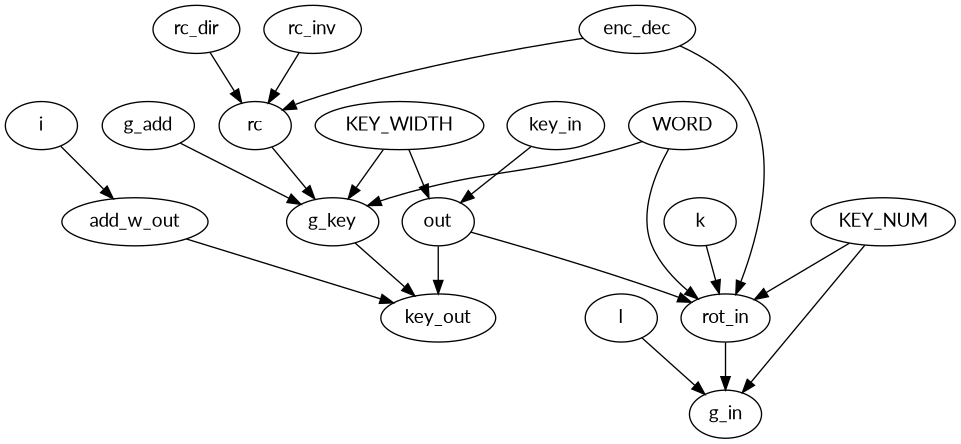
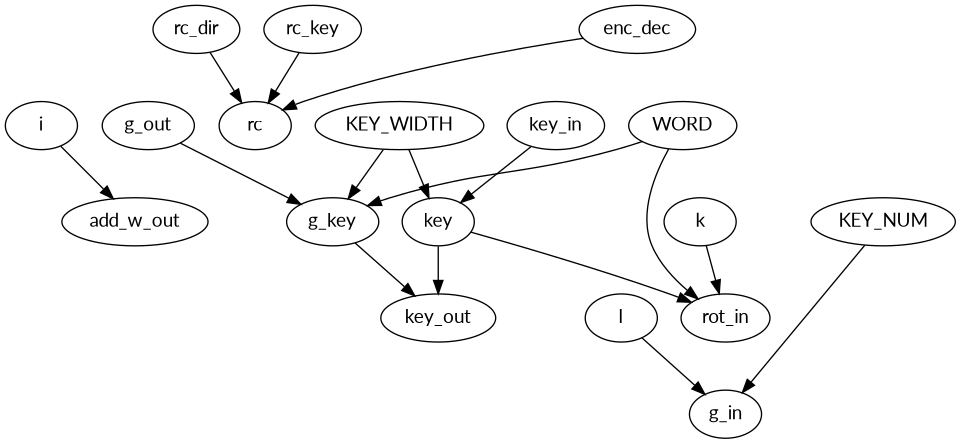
(313, 29) -> (313, 29)
(148, 126) -> (148, 126)
(763, 147) -> none
(289, 168) -> none
(438, 222) -> (438, 222)
(808, 268) -> none
(283, 269) -> none
(726, 360) -> none
